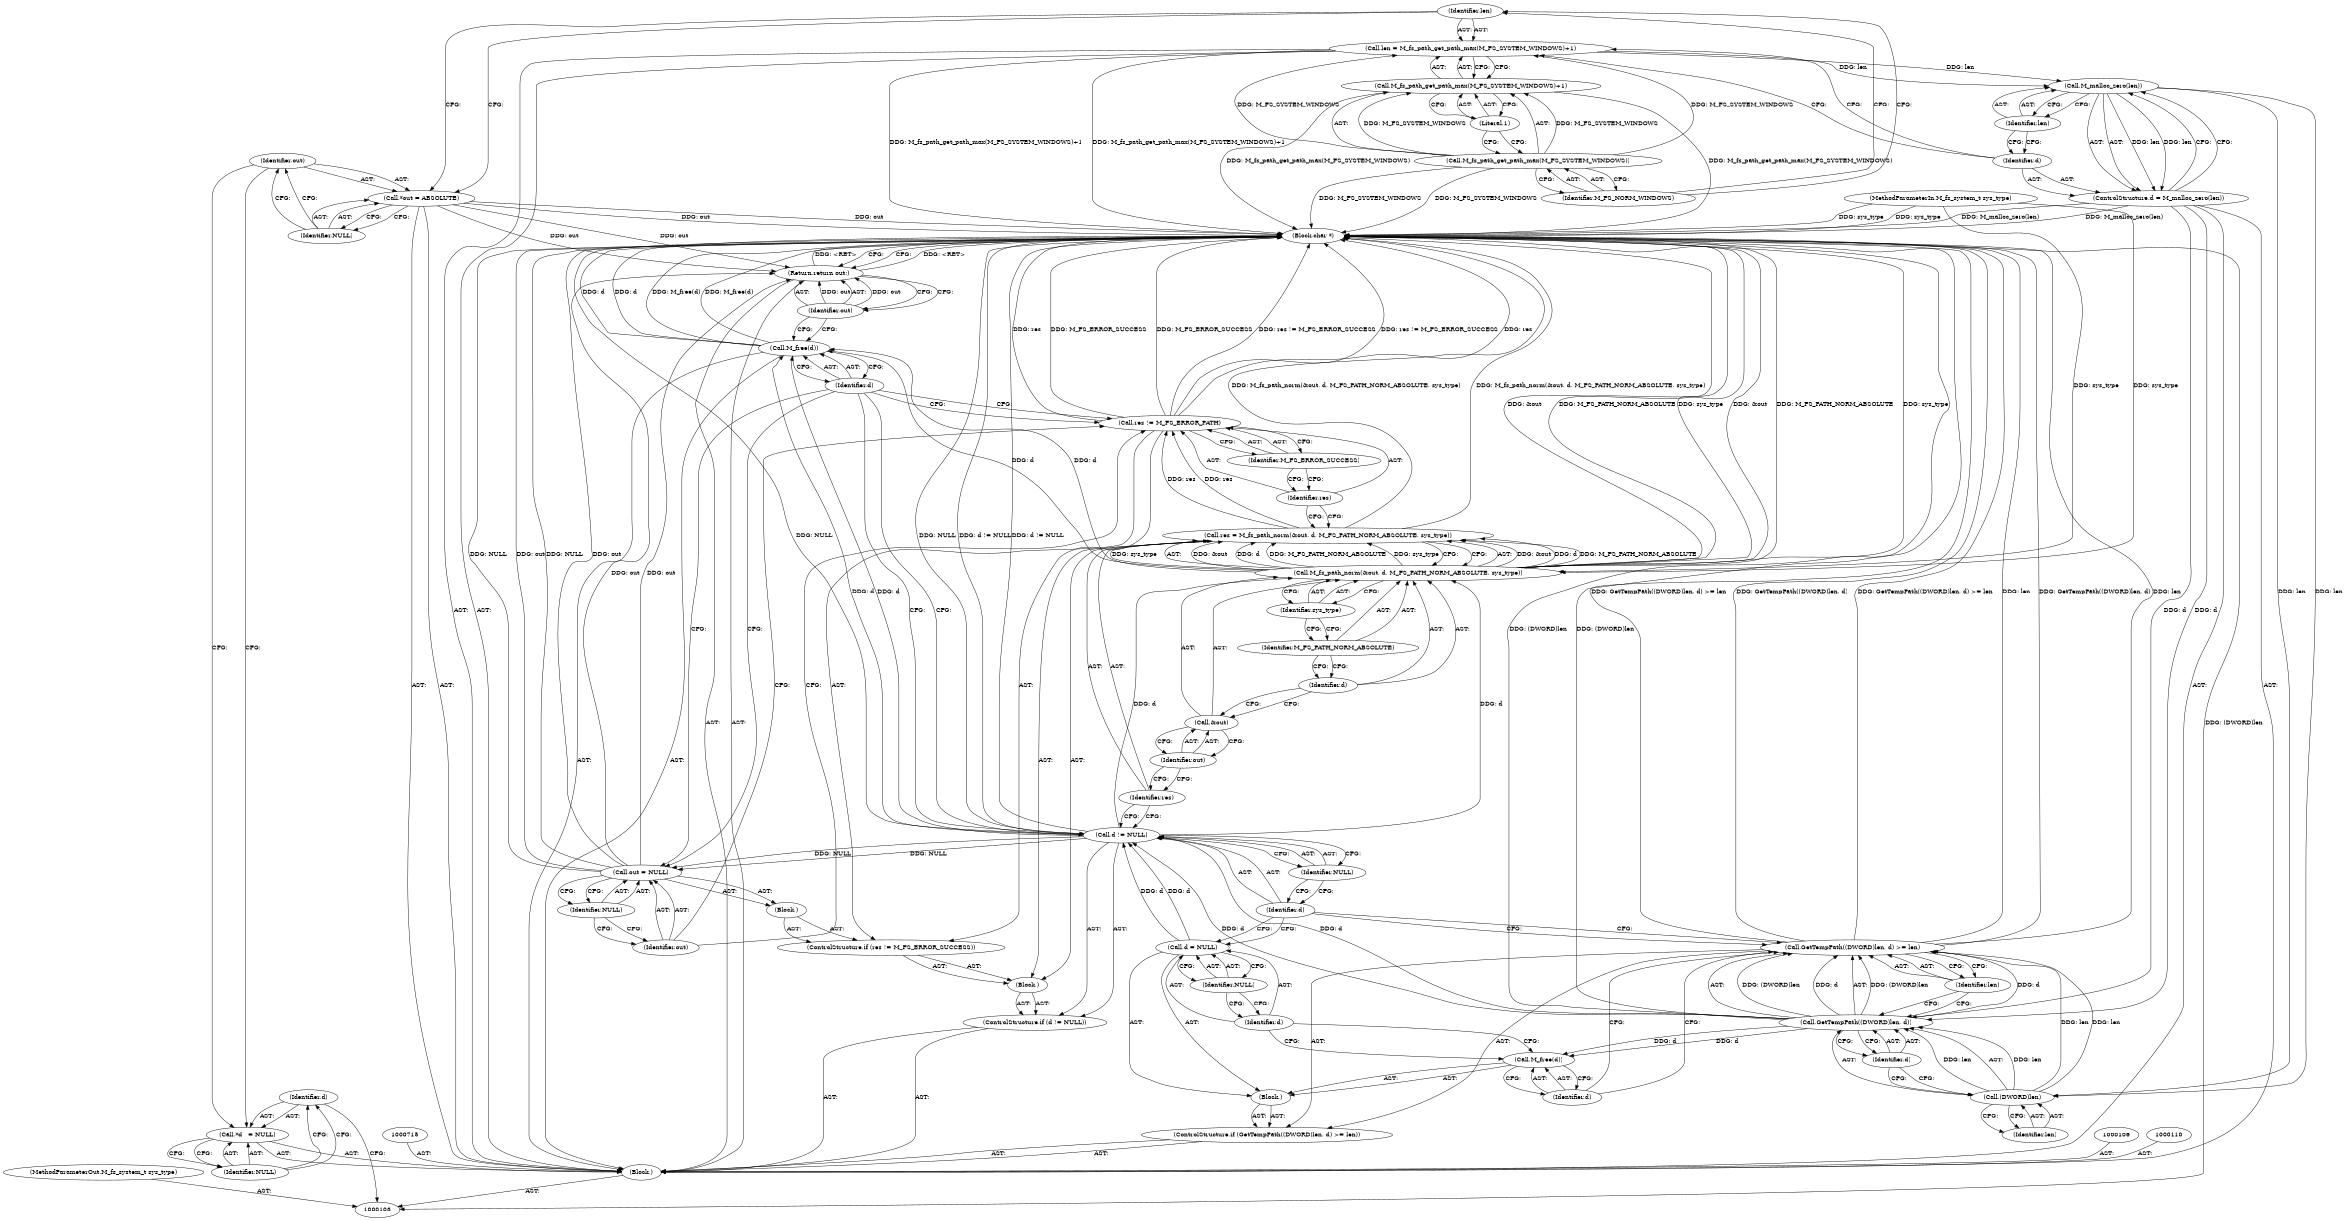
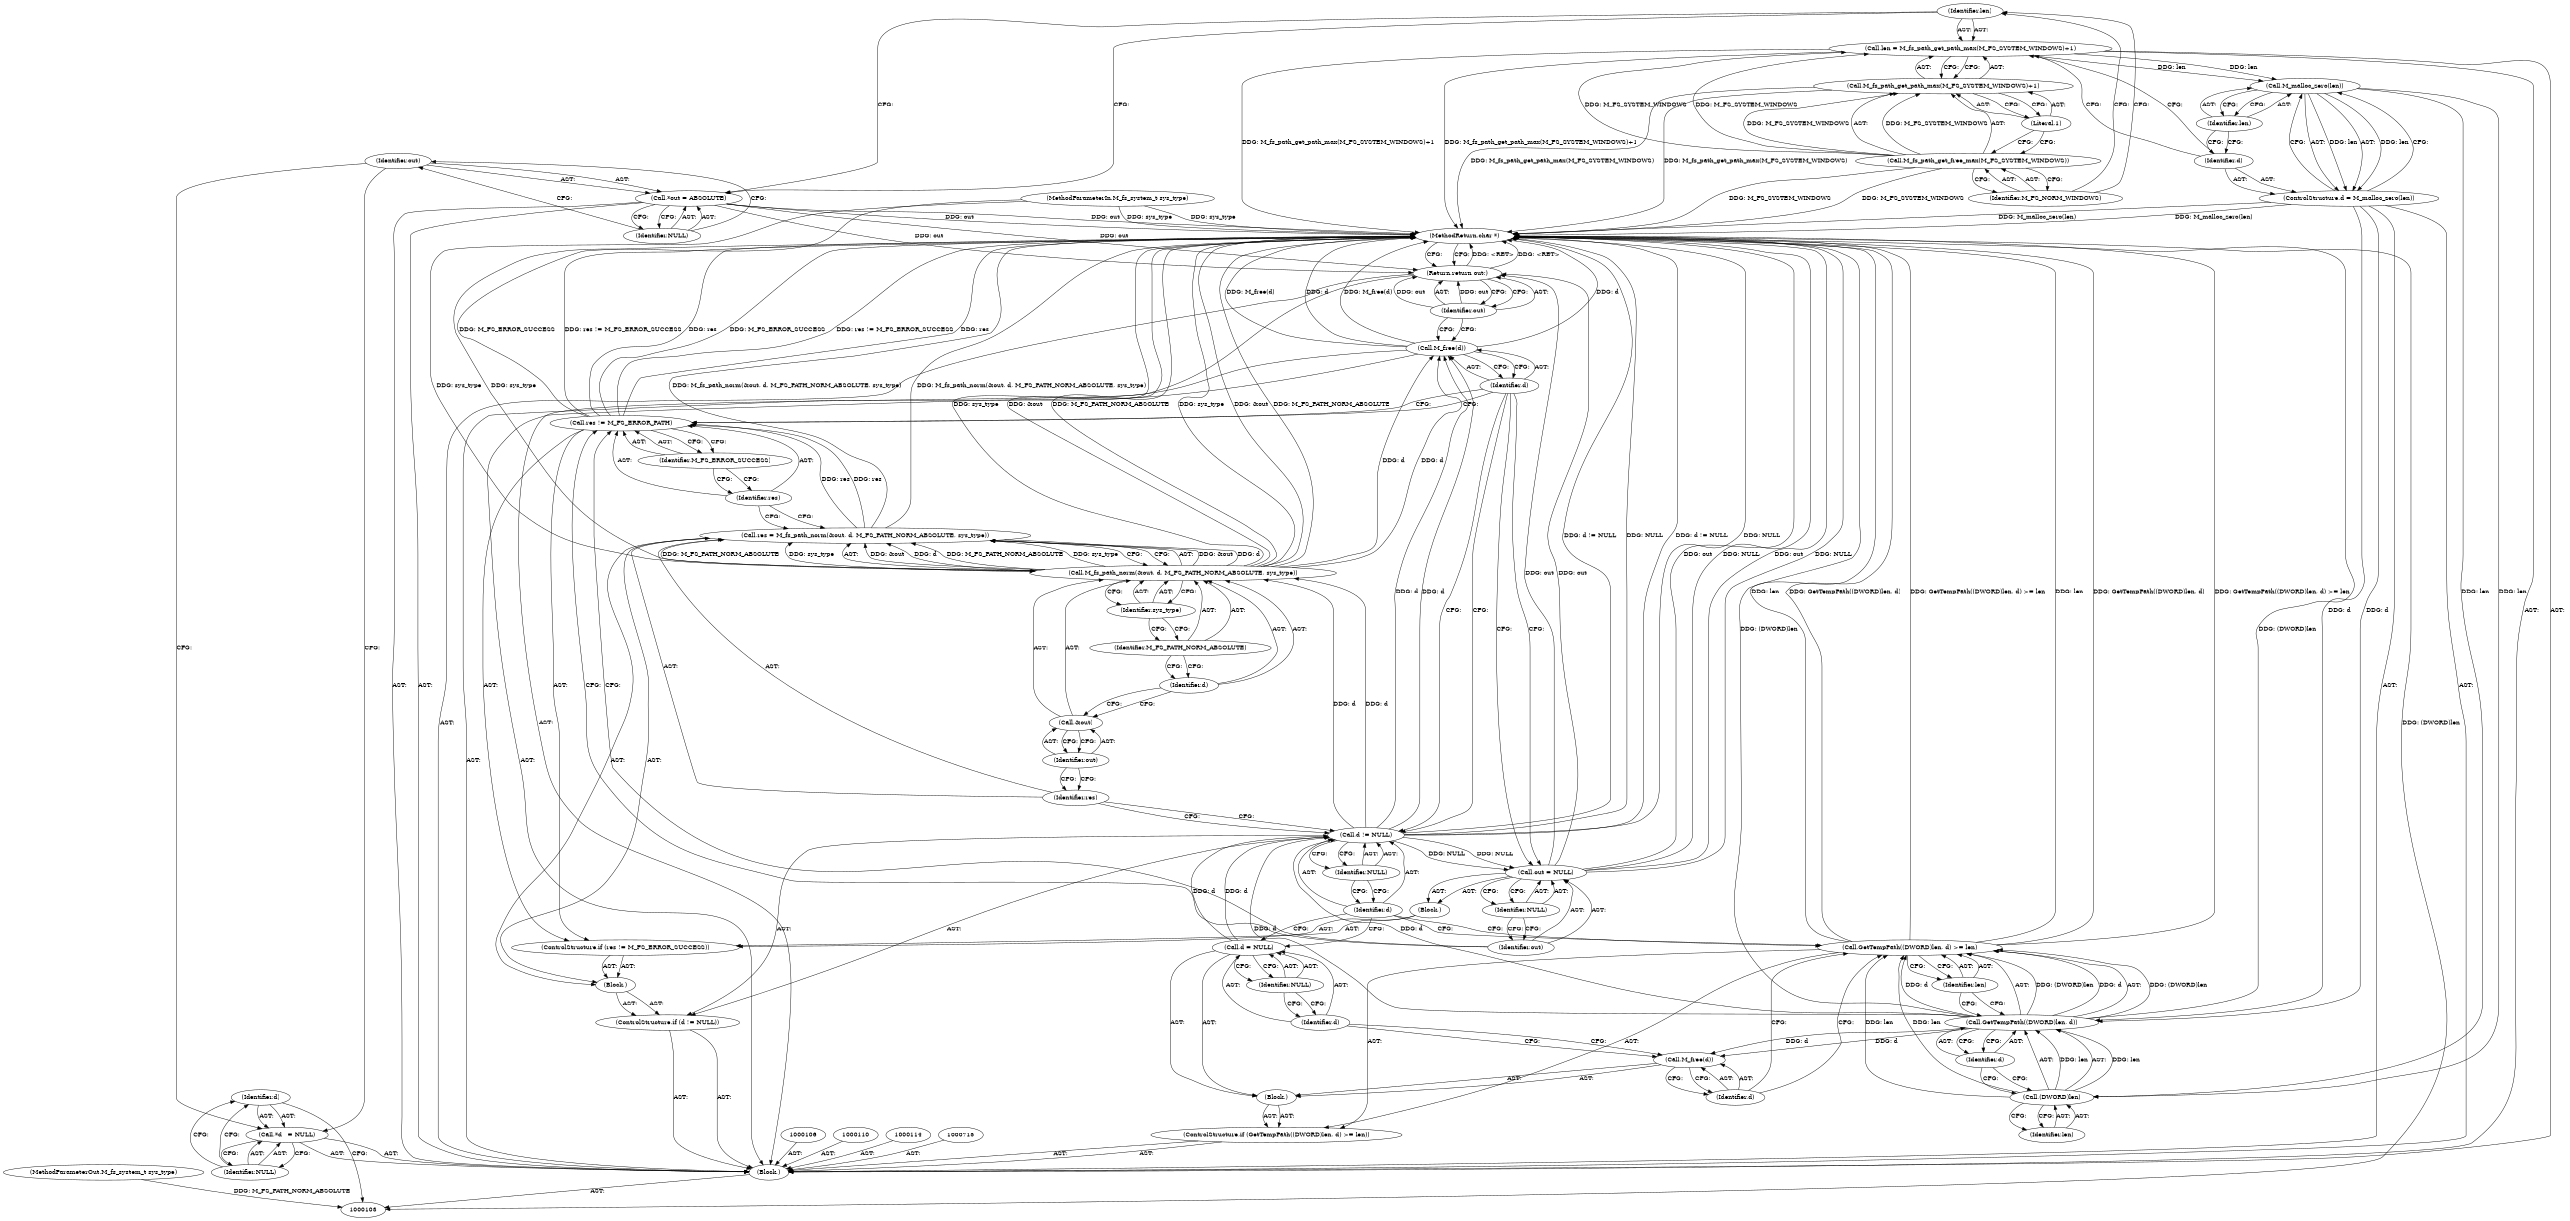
(1538, 161) -> (1978, 161)
(1313, 236) -> (1465, 236)
none -> (908, 1135)
(266, 1191) -> (292, 1191)
